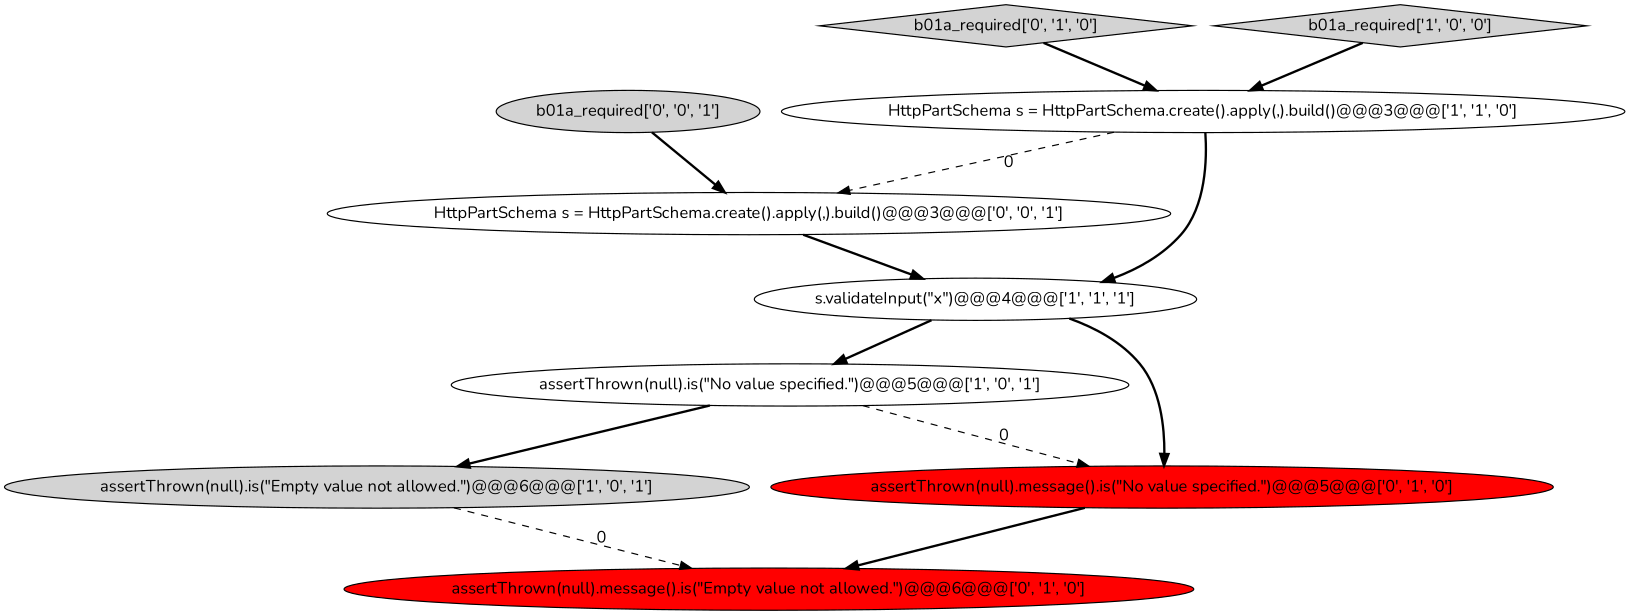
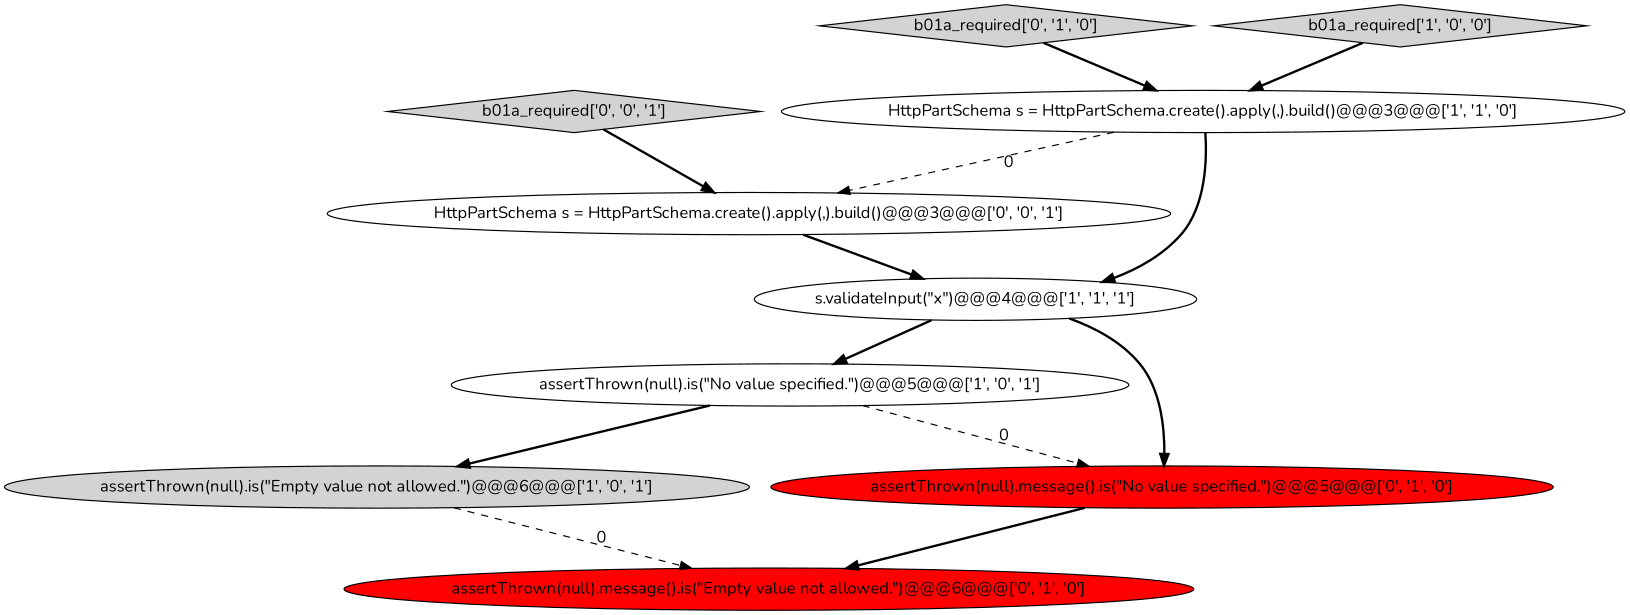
(628, 111) -> (574, 111)
